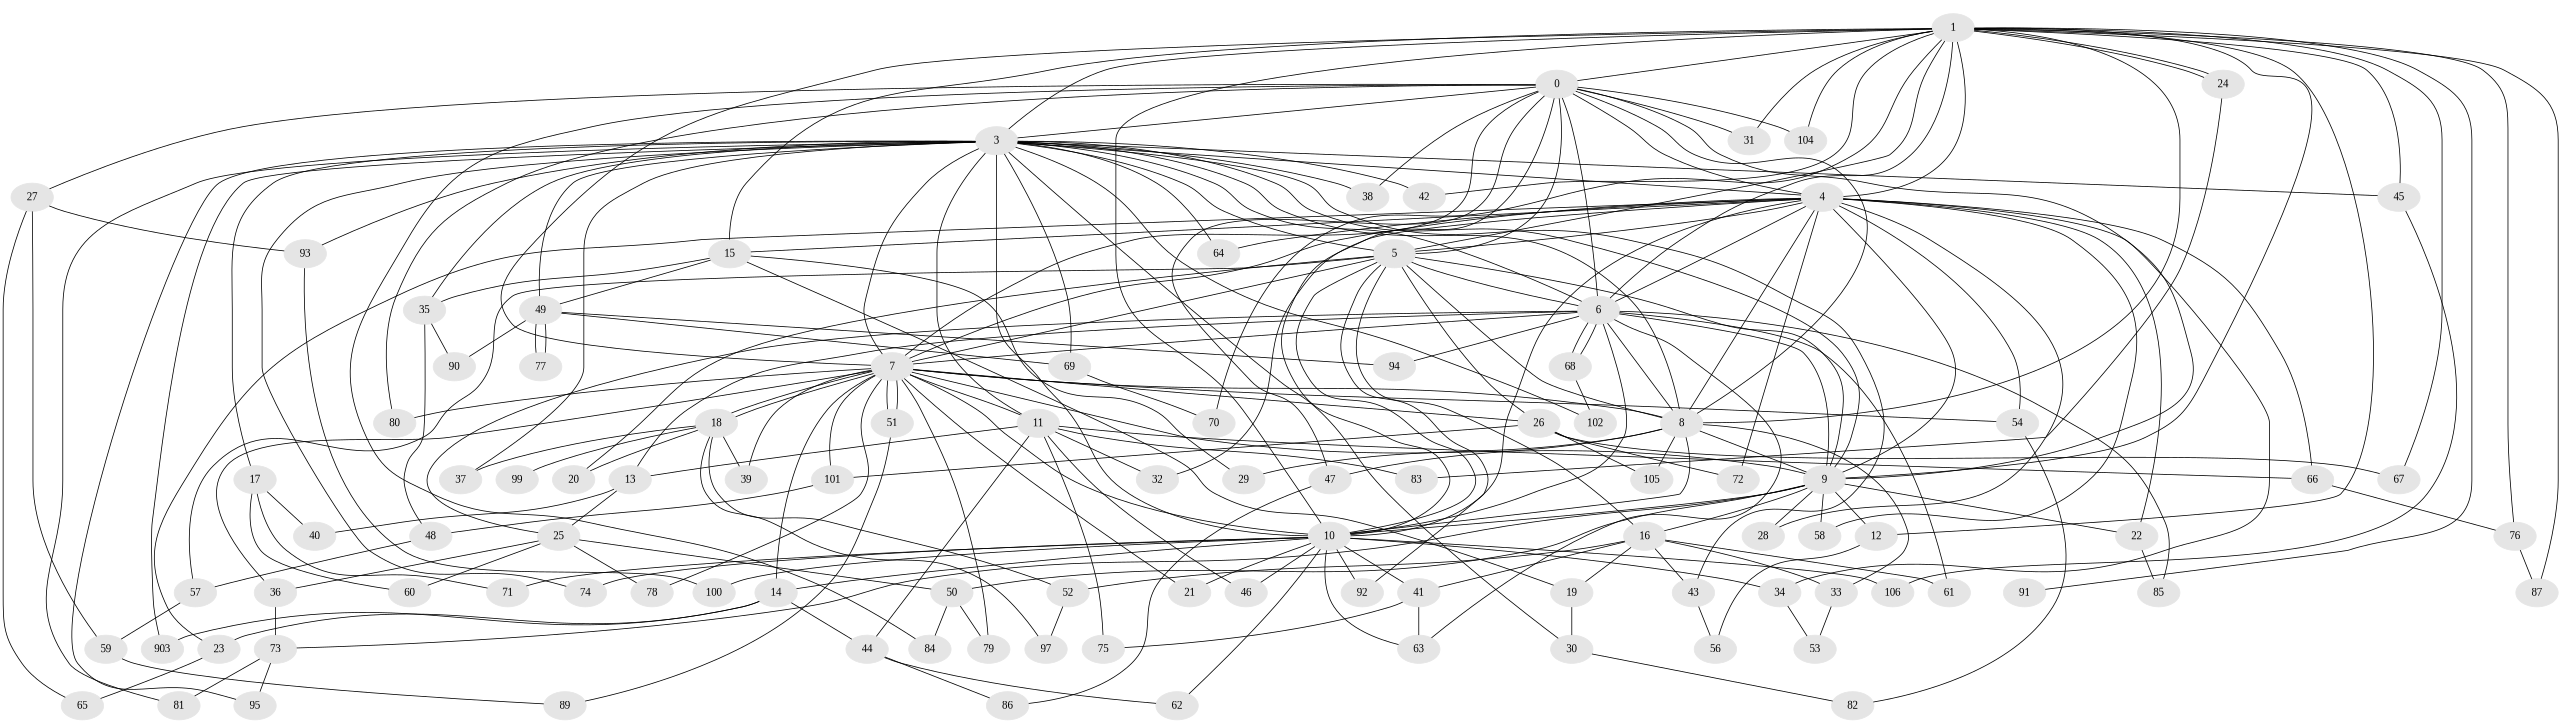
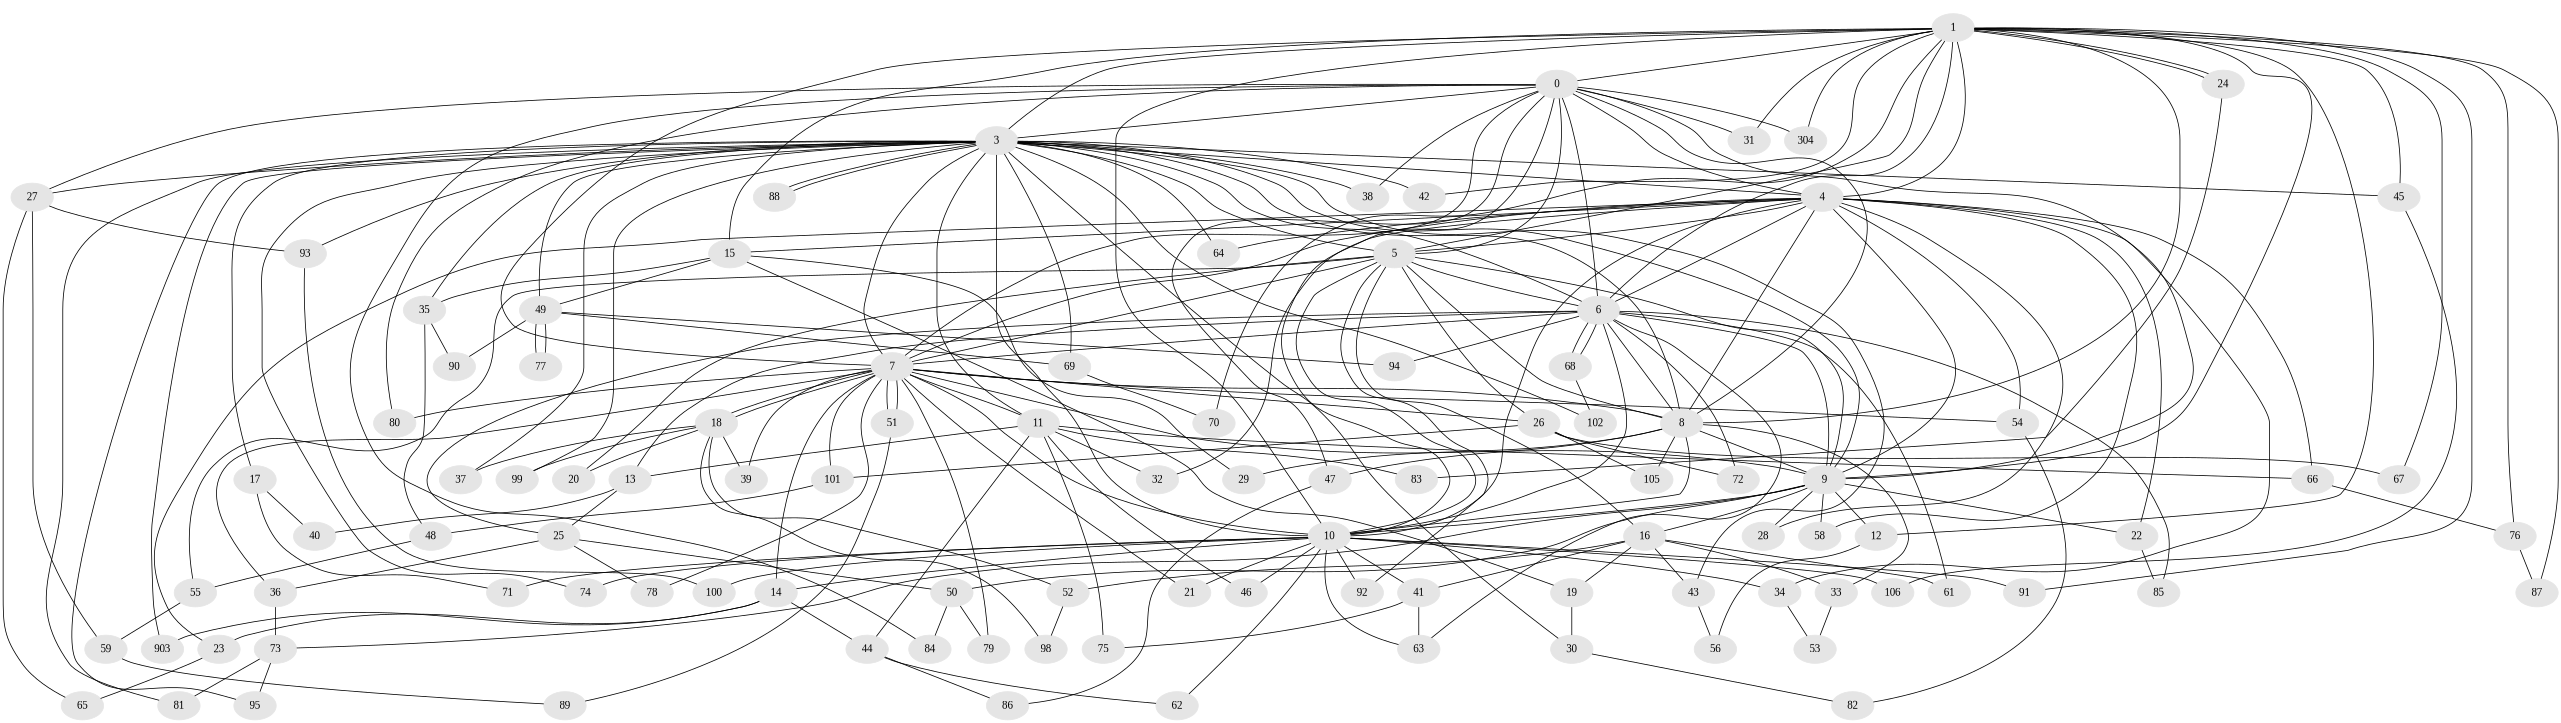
(1806, 141) -> (1806, 141)
none -> (513, 156)
none -> (775, 197)
none -> (657, 206)
(1776, 351) -> (1688, 382)
none -> (1679, 556)
(195, 593) -> (195, 593)
(410, 593) -> none
(1046, 649) -> (1046, 649)
